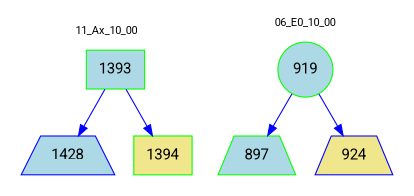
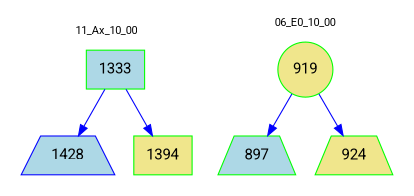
(115, 70) -> (115, 70)
(305, 70) -> (305, 70)
(354, 155) -> (354, 155)
